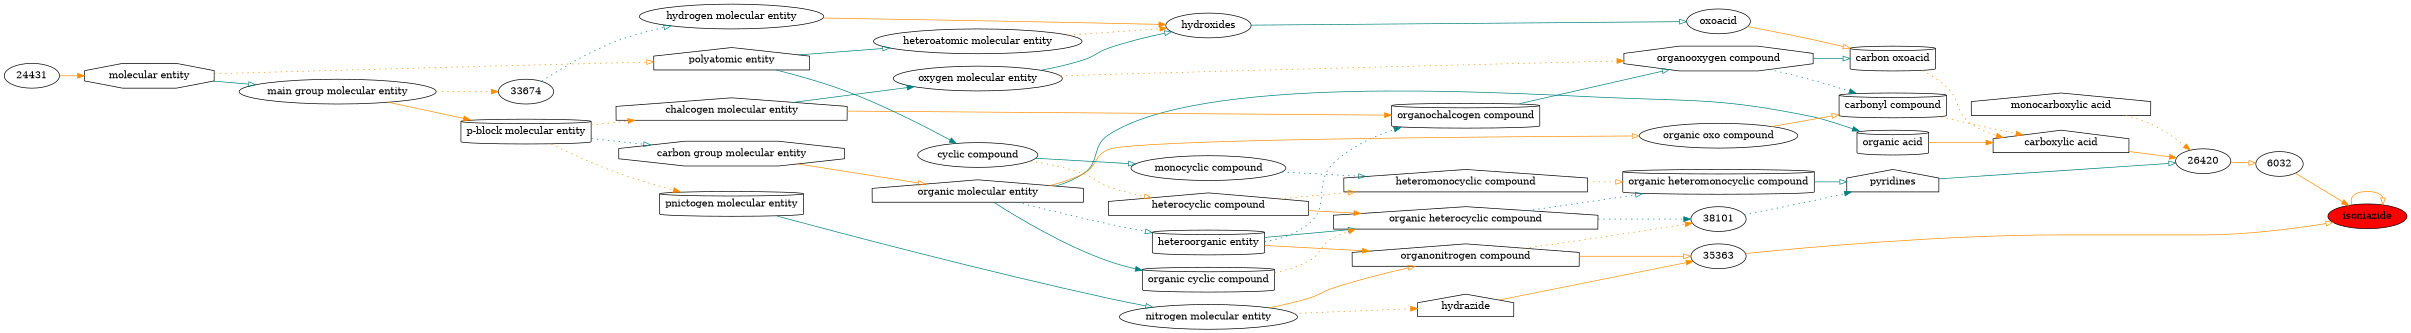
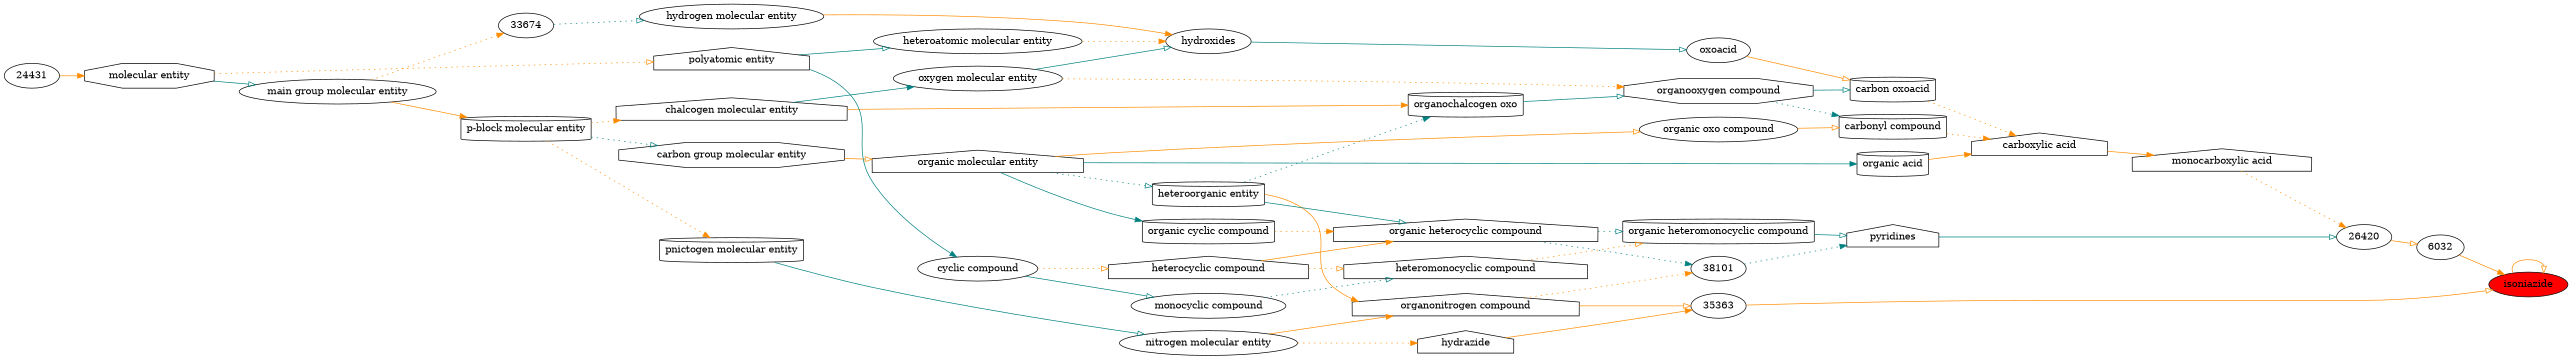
(1466, 116) -> (1466, 105)
(2149, 154) -> (2127, 153)
(1338, 286) -> (1328, 325)
